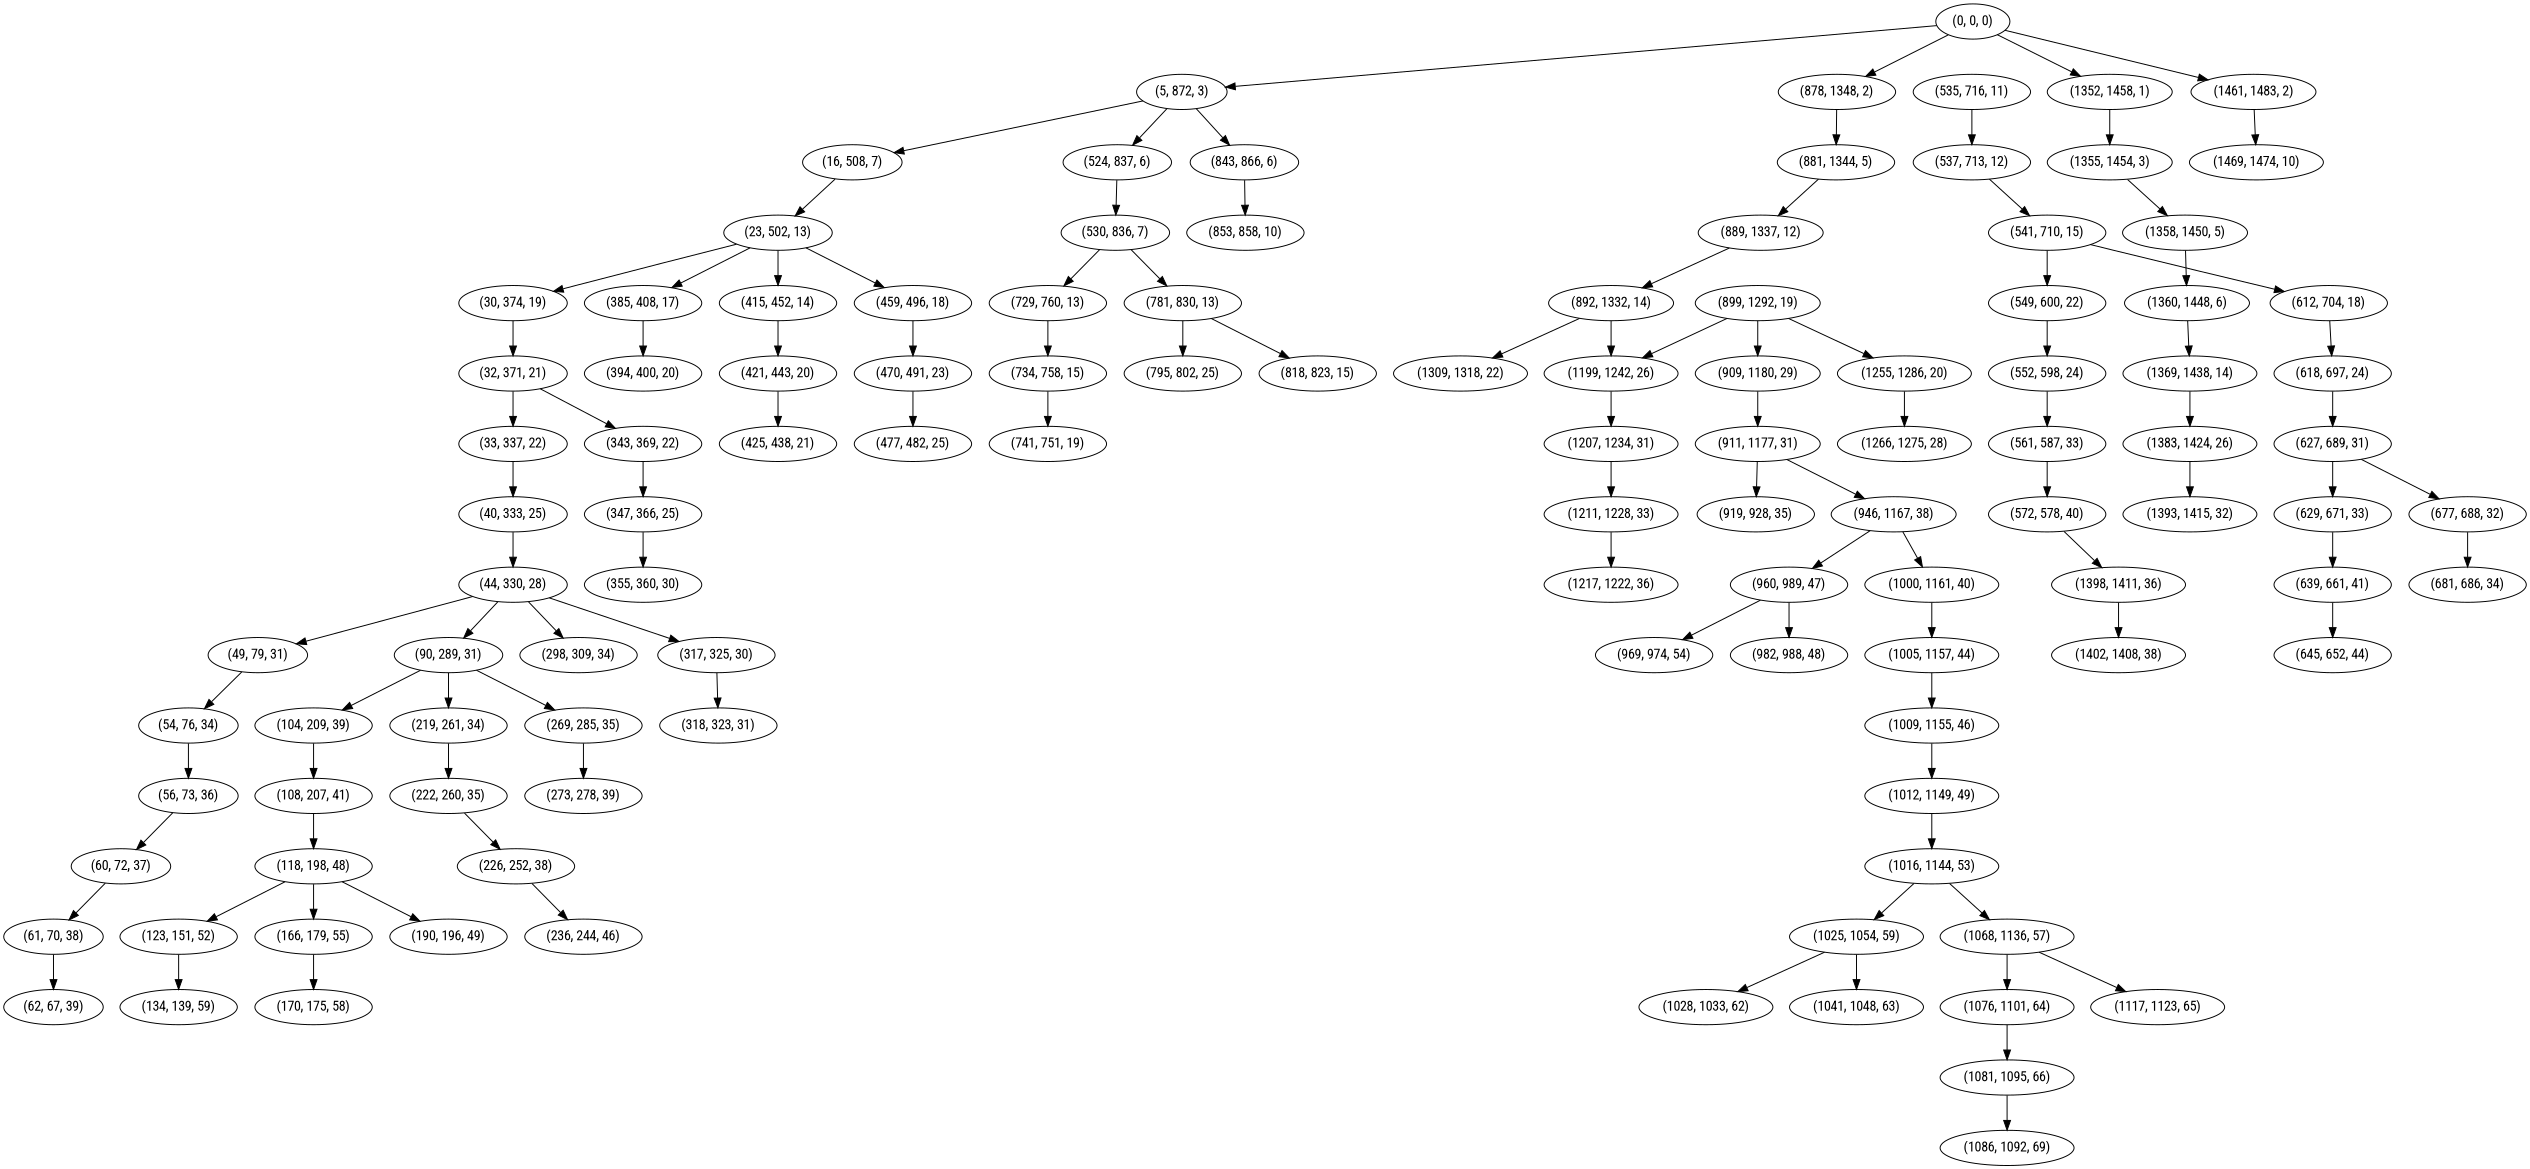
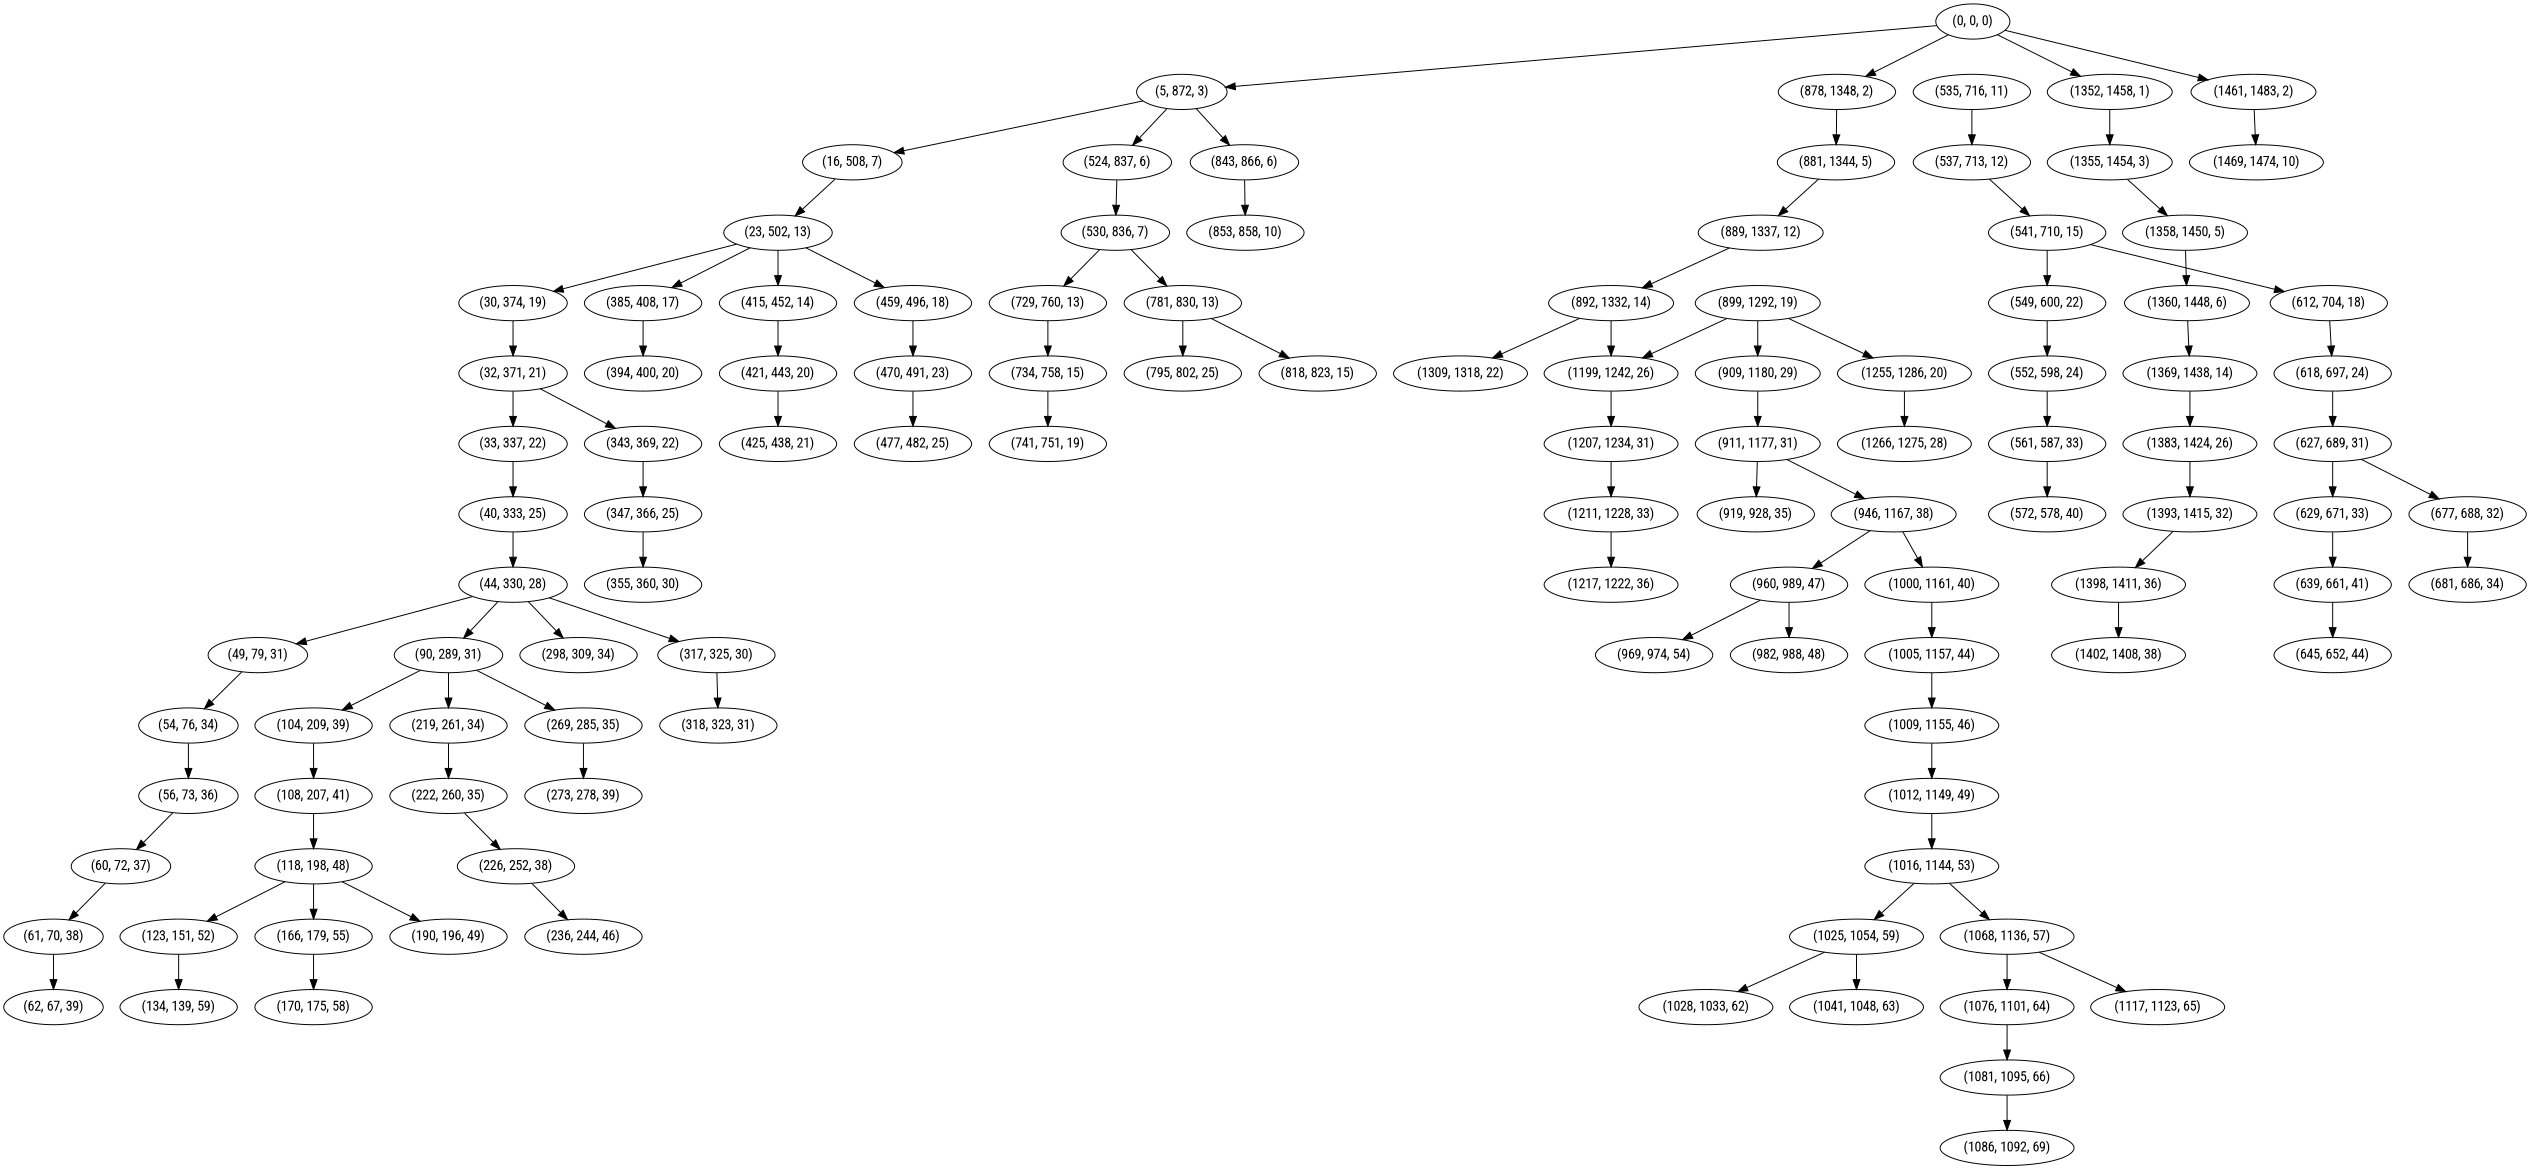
(2079, 546) -> (2158, 546)
